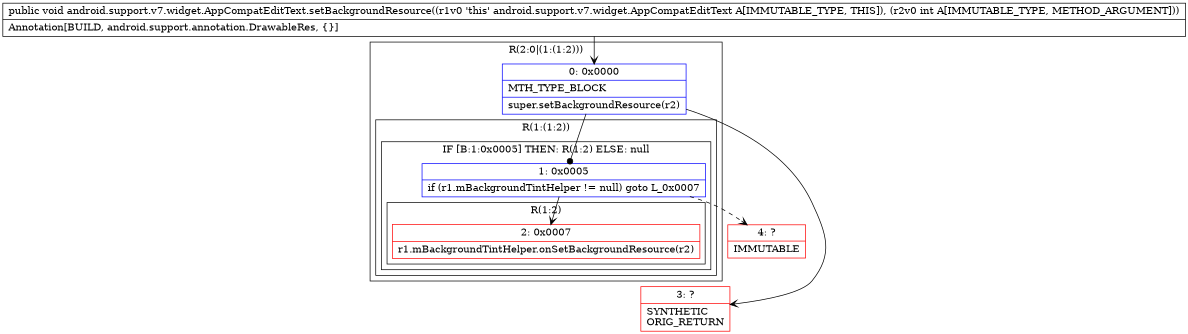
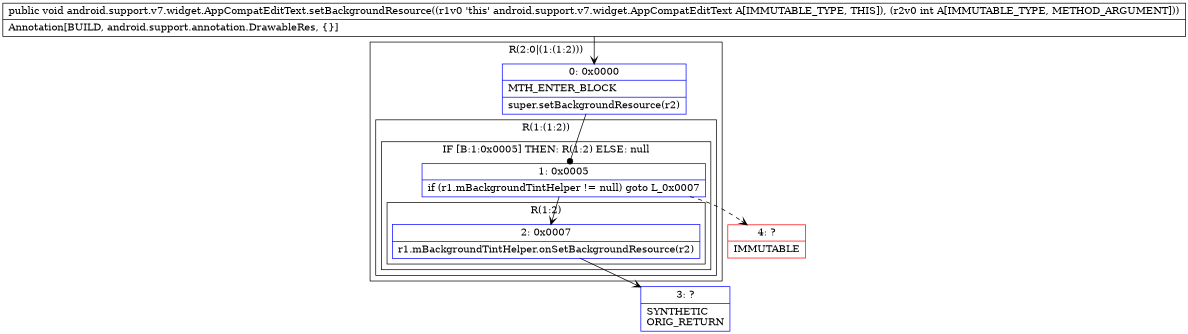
(557, 88) -> (562, 88)
(812, 204) -> (607, 271)
(546, 241) -> (546, 241)
(685, 309) -> (685, 309)
